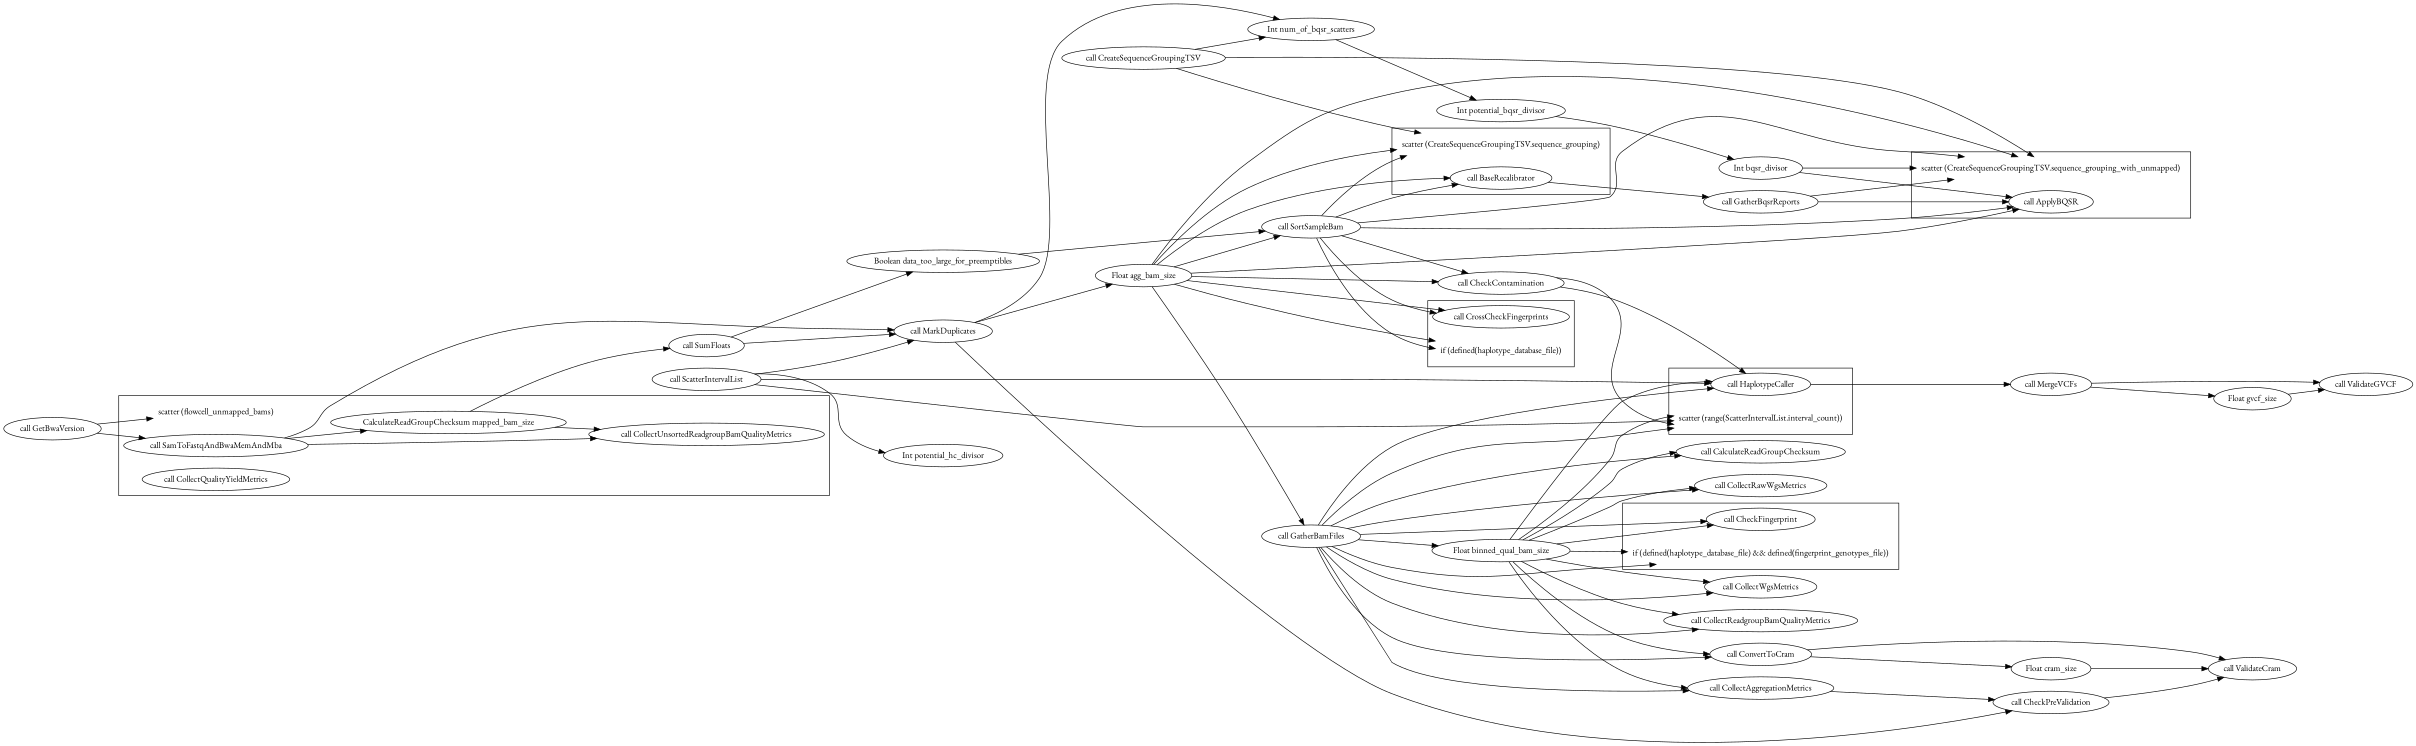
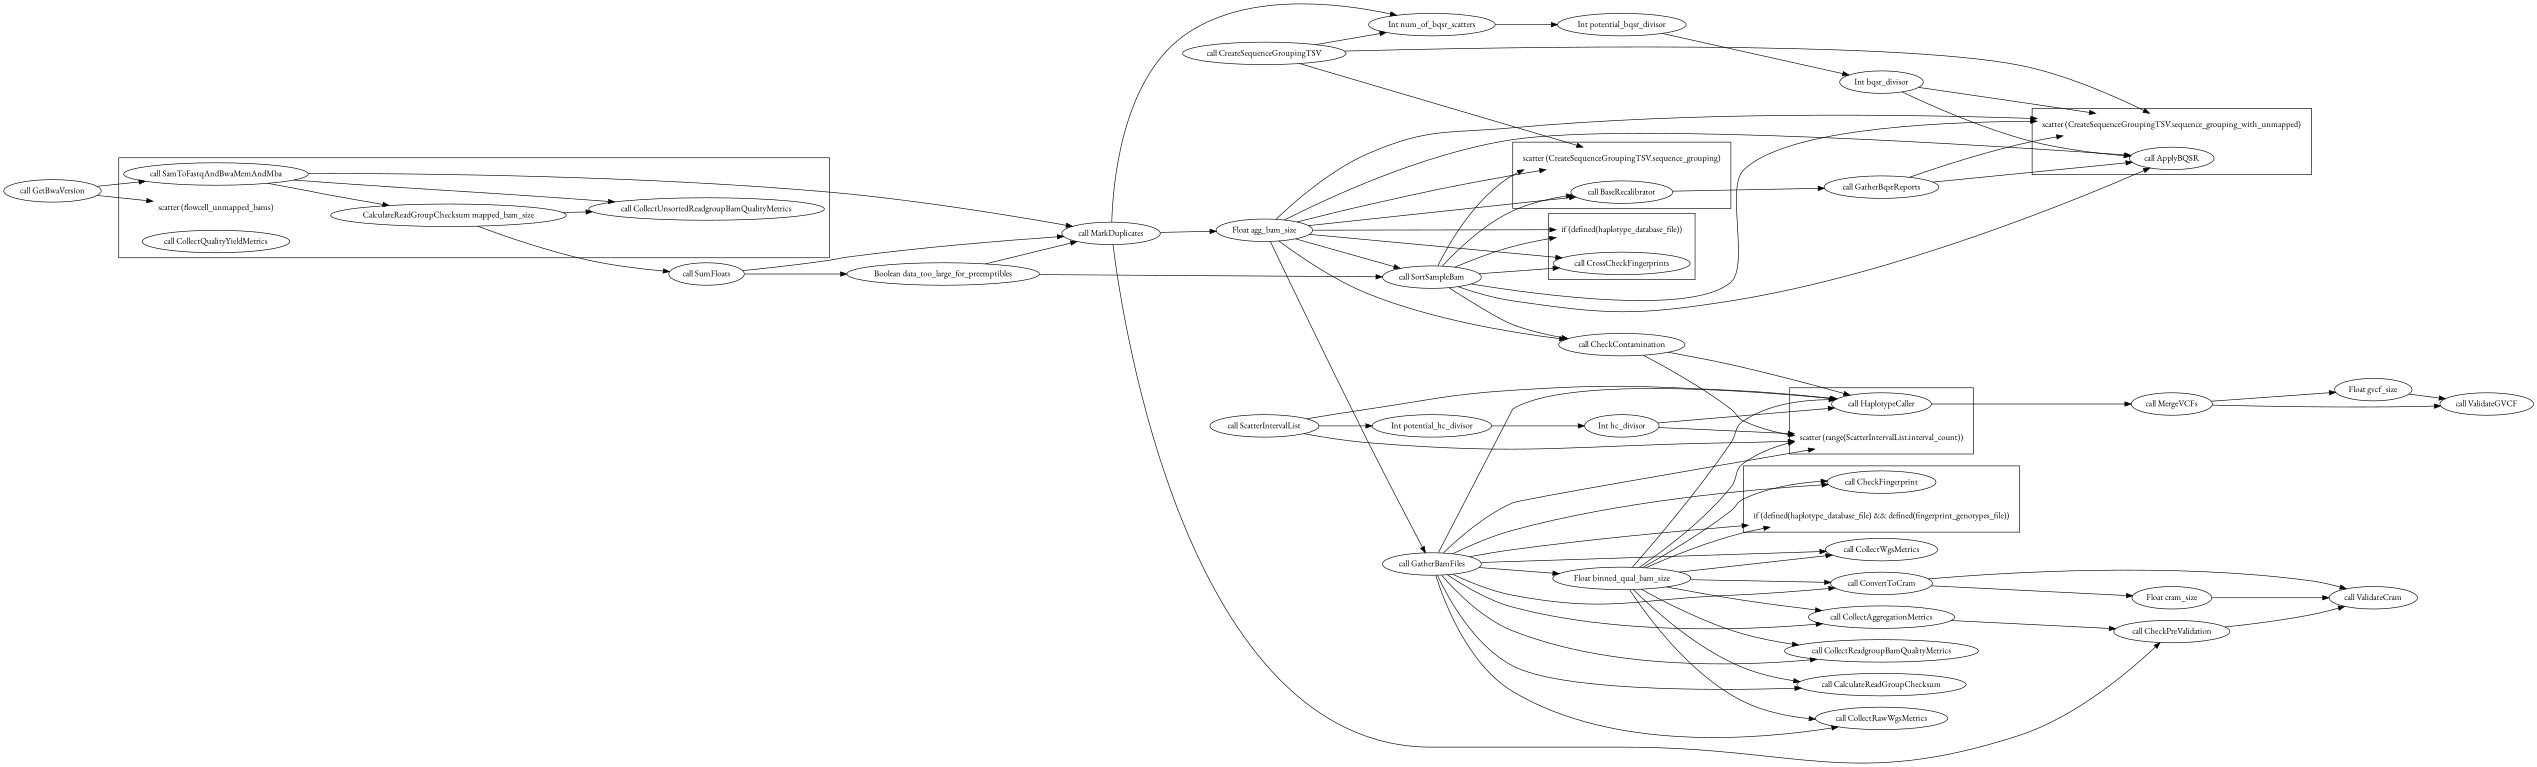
(832, 362) -> (1028, 253)
none -> (1622, 426)
